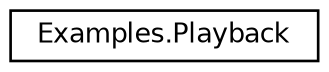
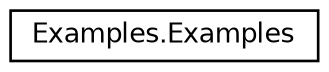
(164, 36) -> (164, 36)
